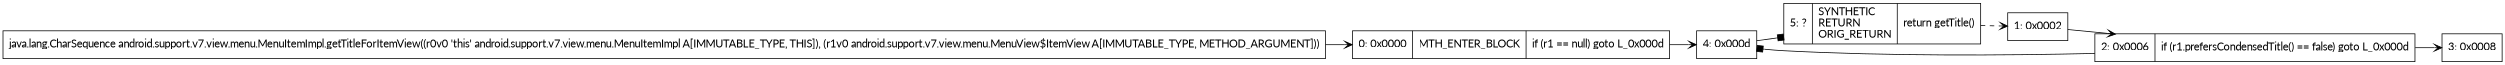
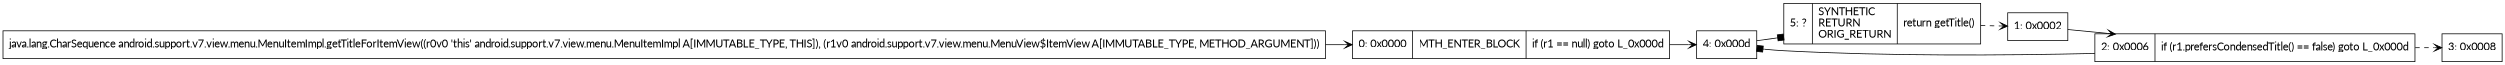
(2425, 48) -> (2425, 48)
